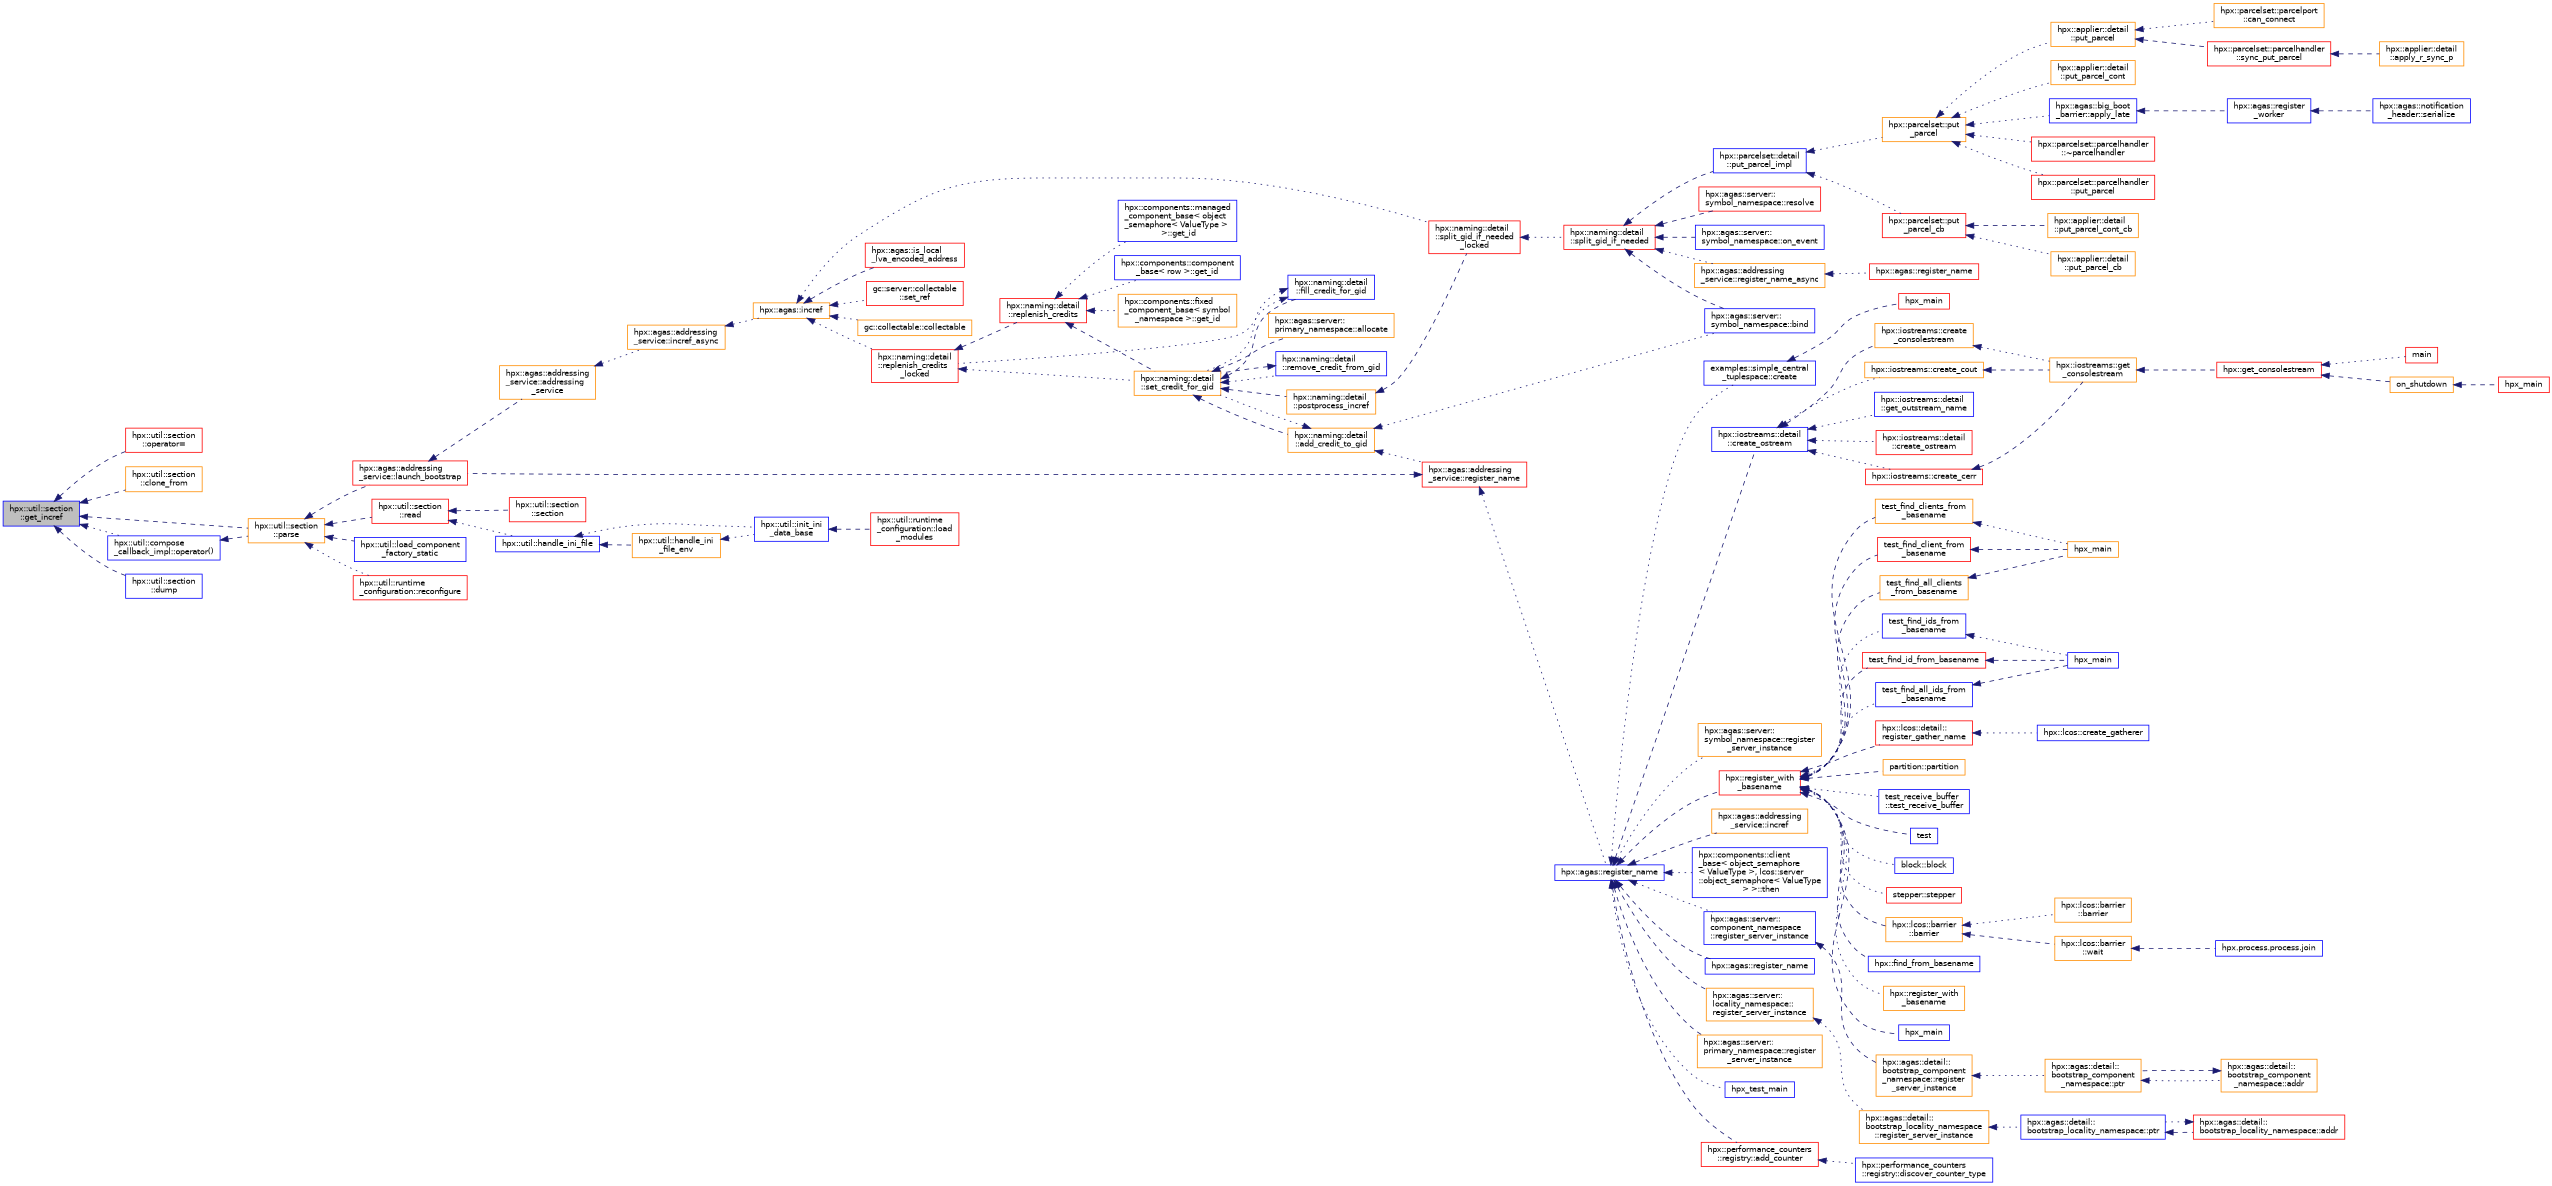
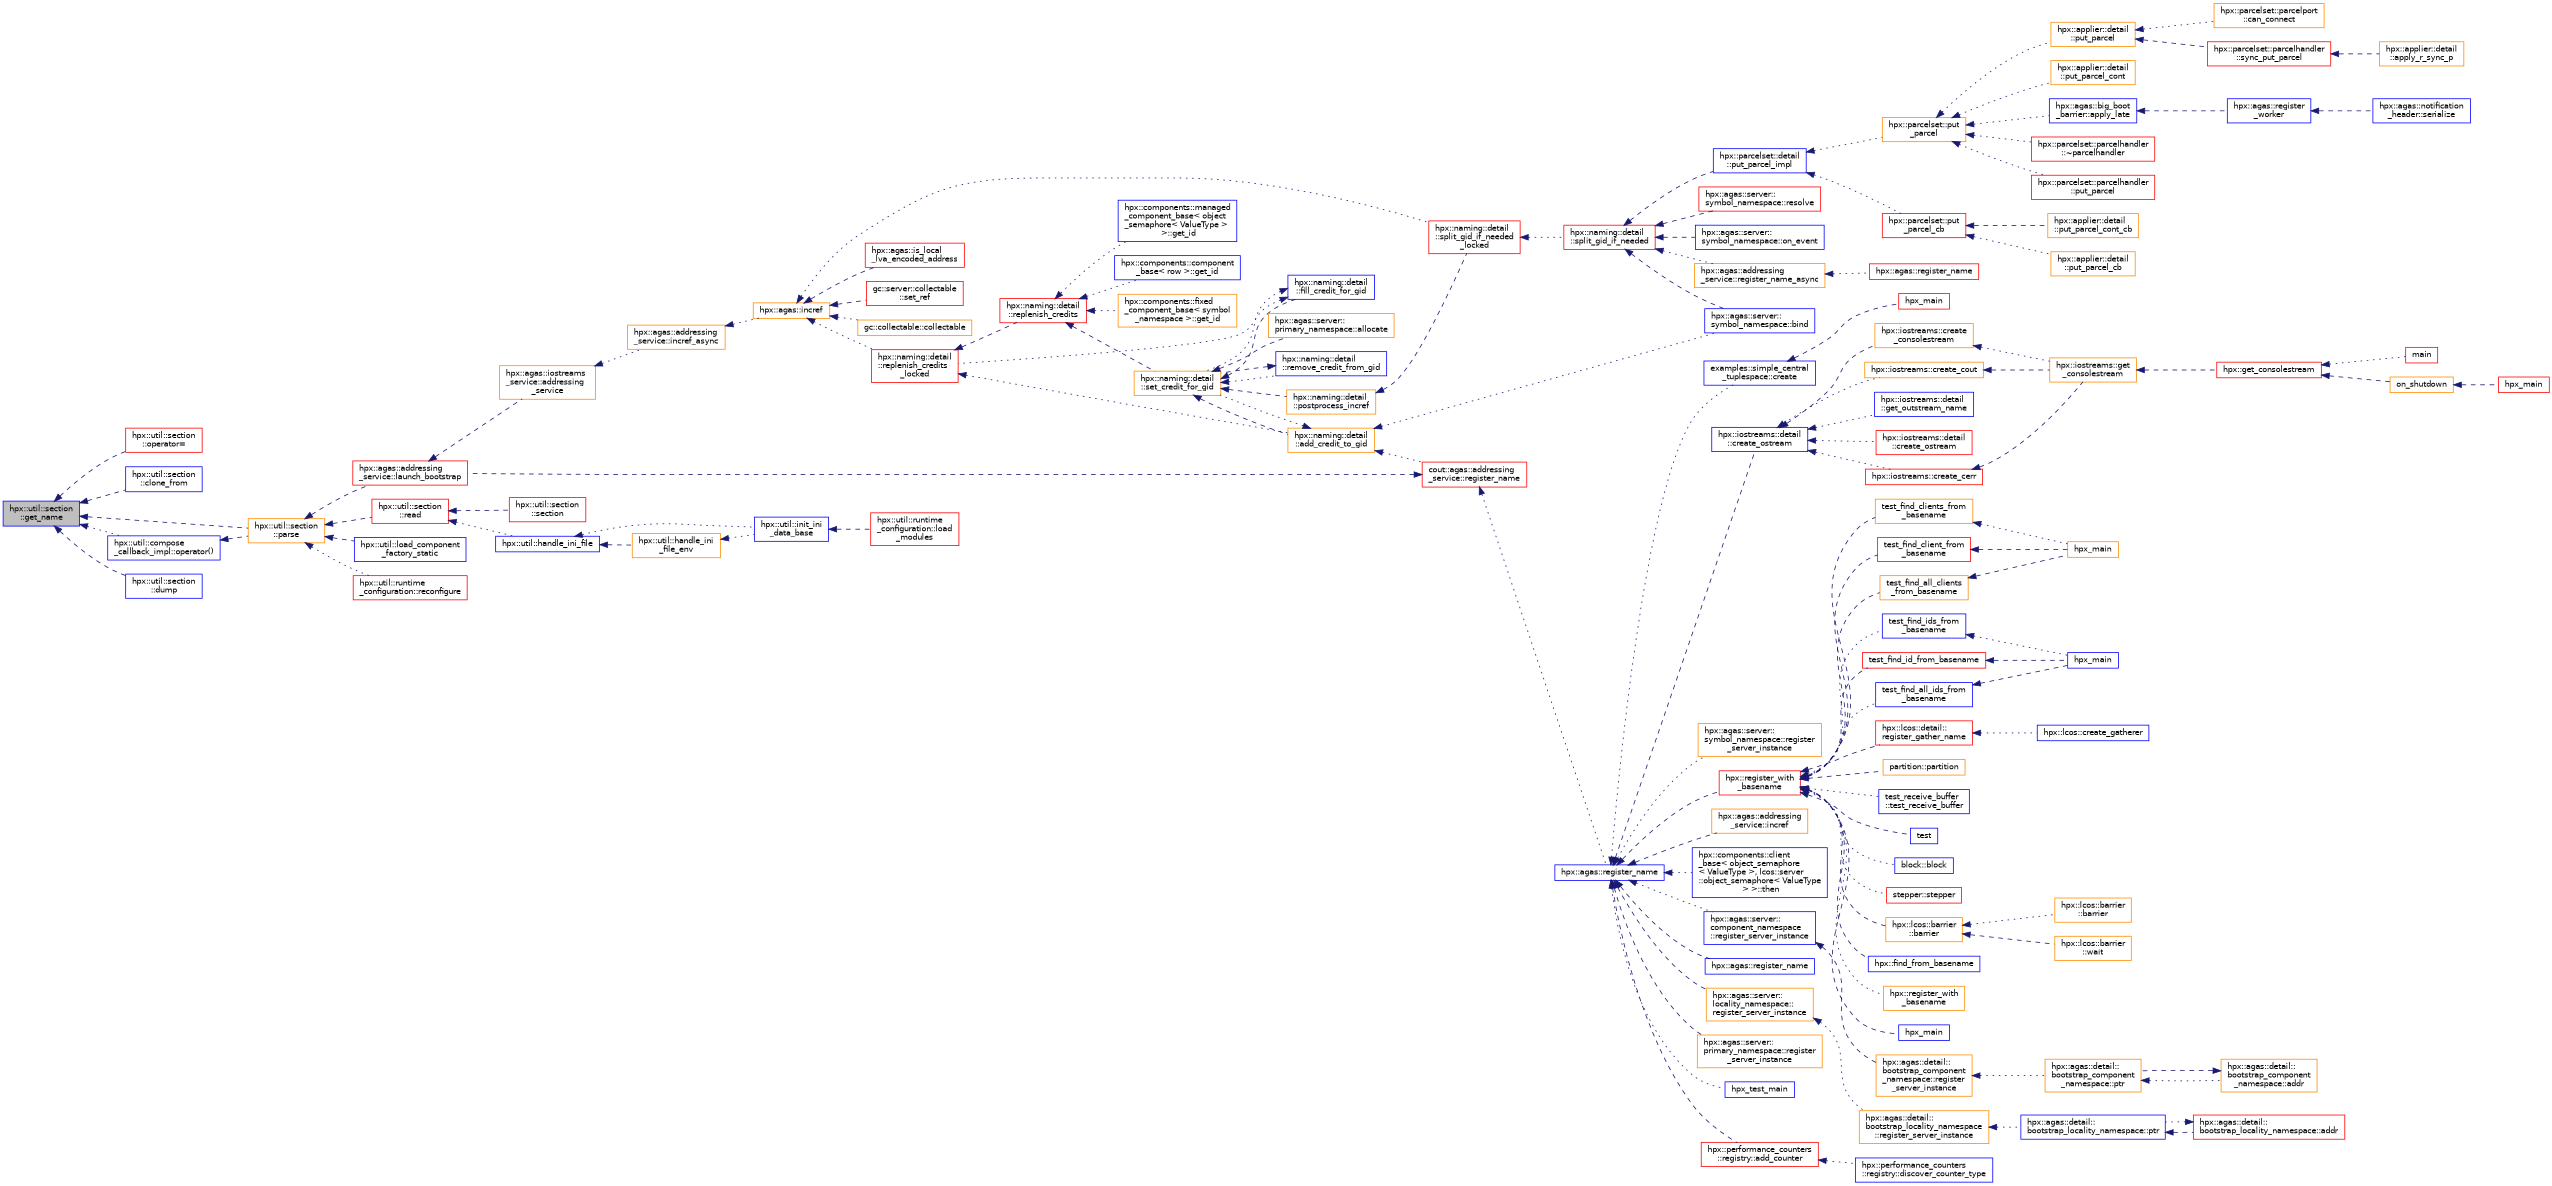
(852, 302) -> (852, 302)
(1050, 375) -> (1127, 404)
(548, 382) -> (548, 382)
(1474, 475) -> (1474, 475)
(164, 479) -> (164, 479)
(41, 514) -> (41, 514)
(2269, 948) -> none
